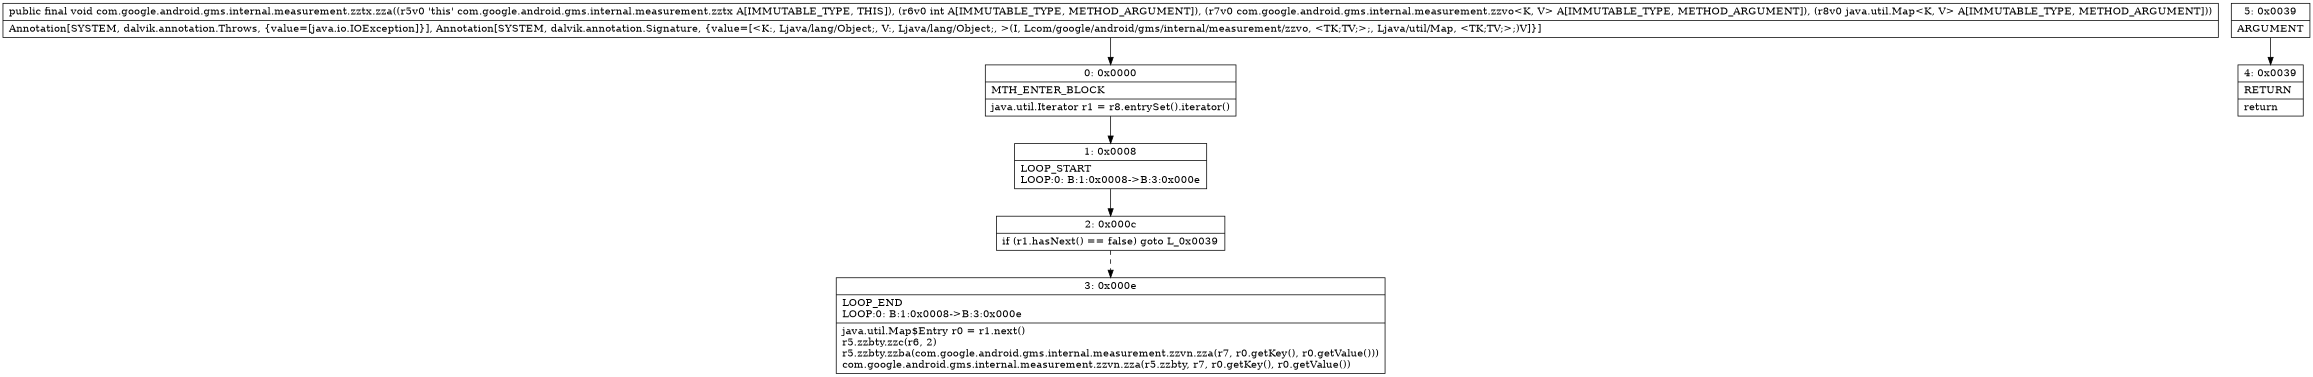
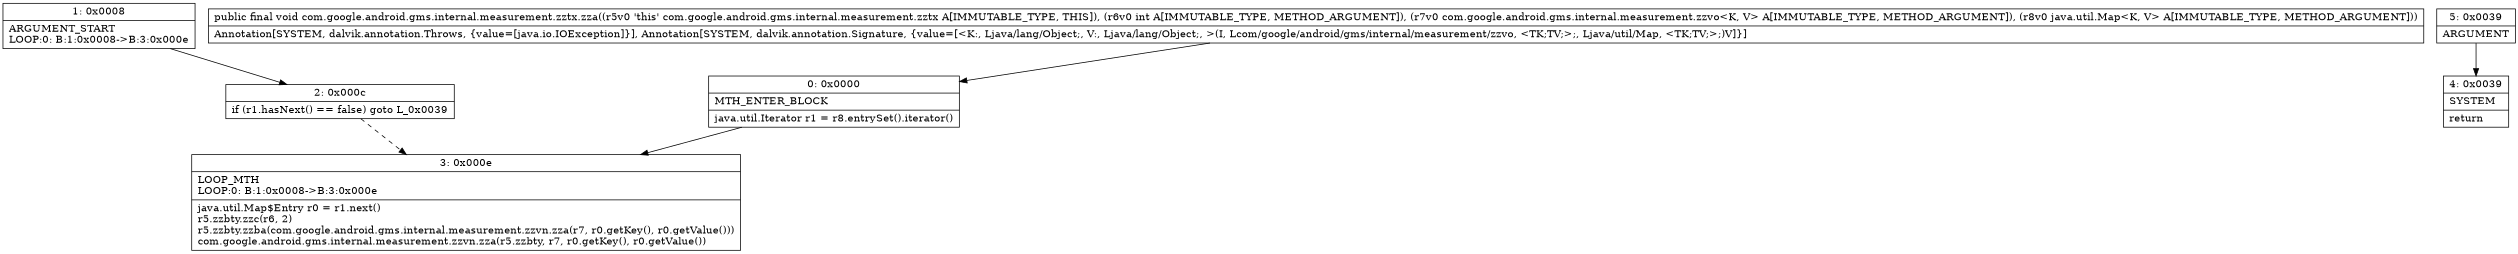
(2268, 90) -> (2473, 101)
(1111, 126) -> (695, 140)
(1056, 169) -> (62, 29)
(873, 303) -> (229, 180)
